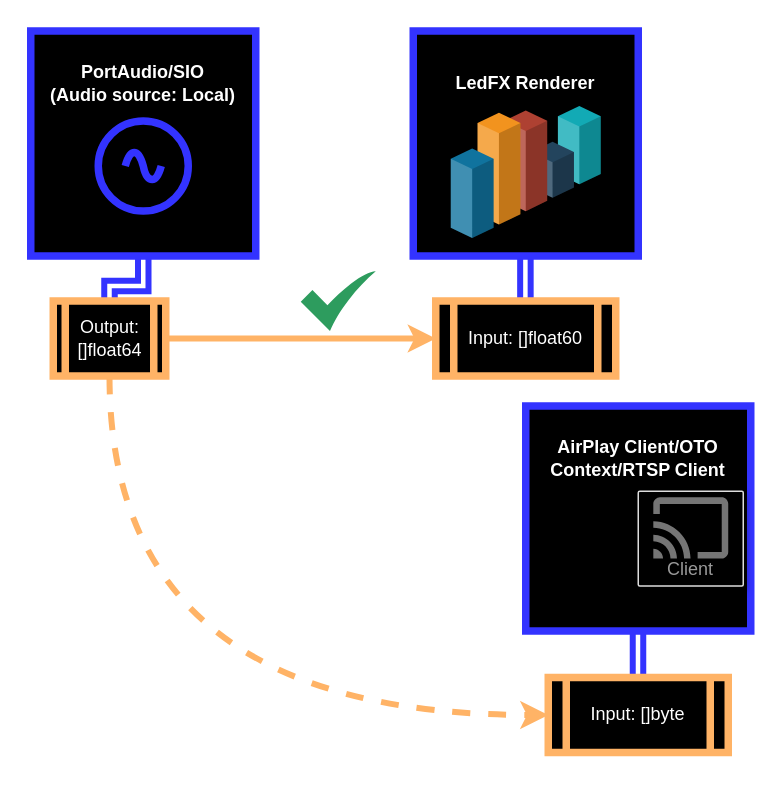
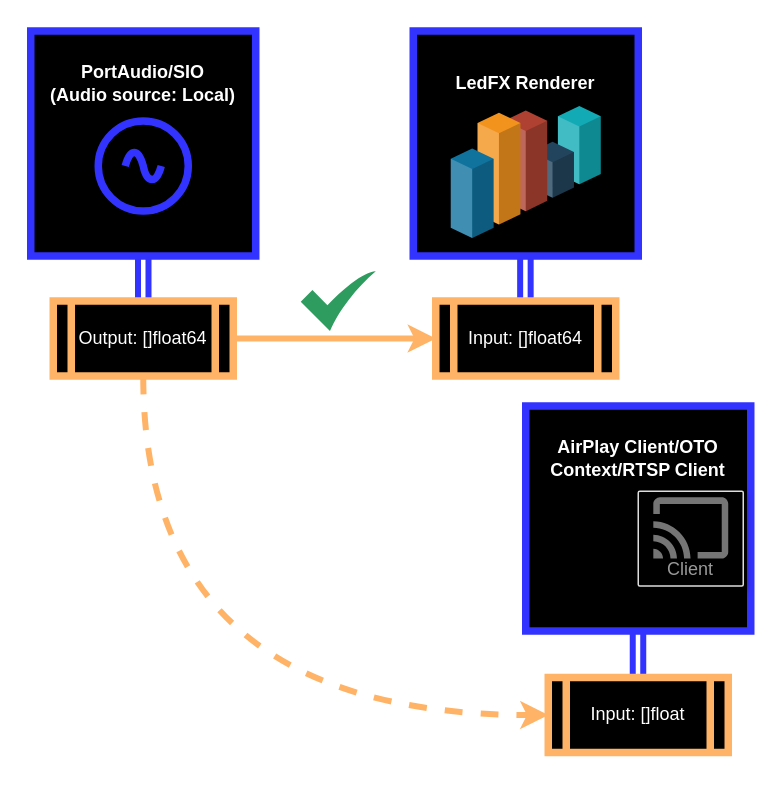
(110, 338) -> (143, 338)
(526, 338) -> (526, 338)
(638, 715) -> (638, 715)
